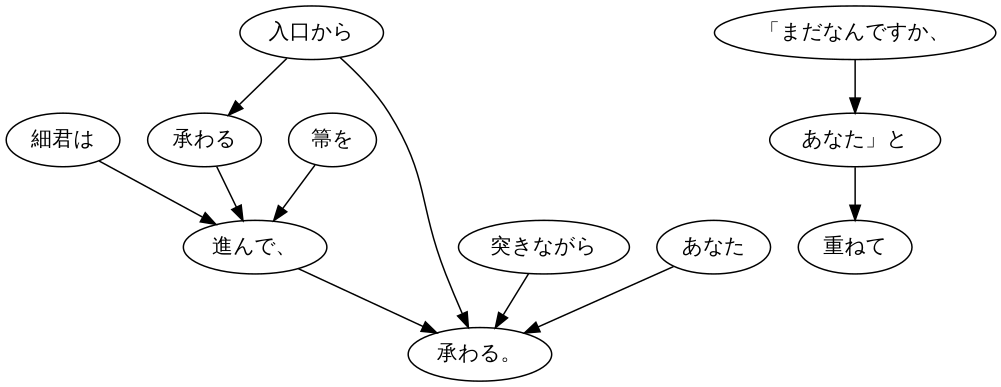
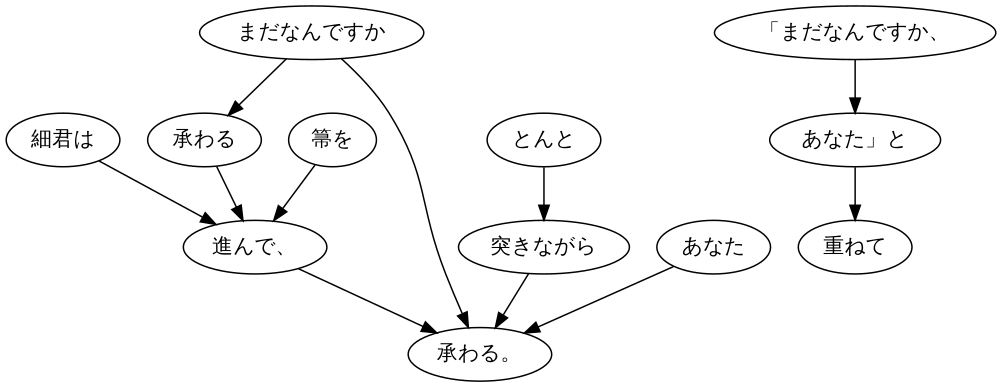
(312, 33) -> (312, 33)
none -> (544, 140)
